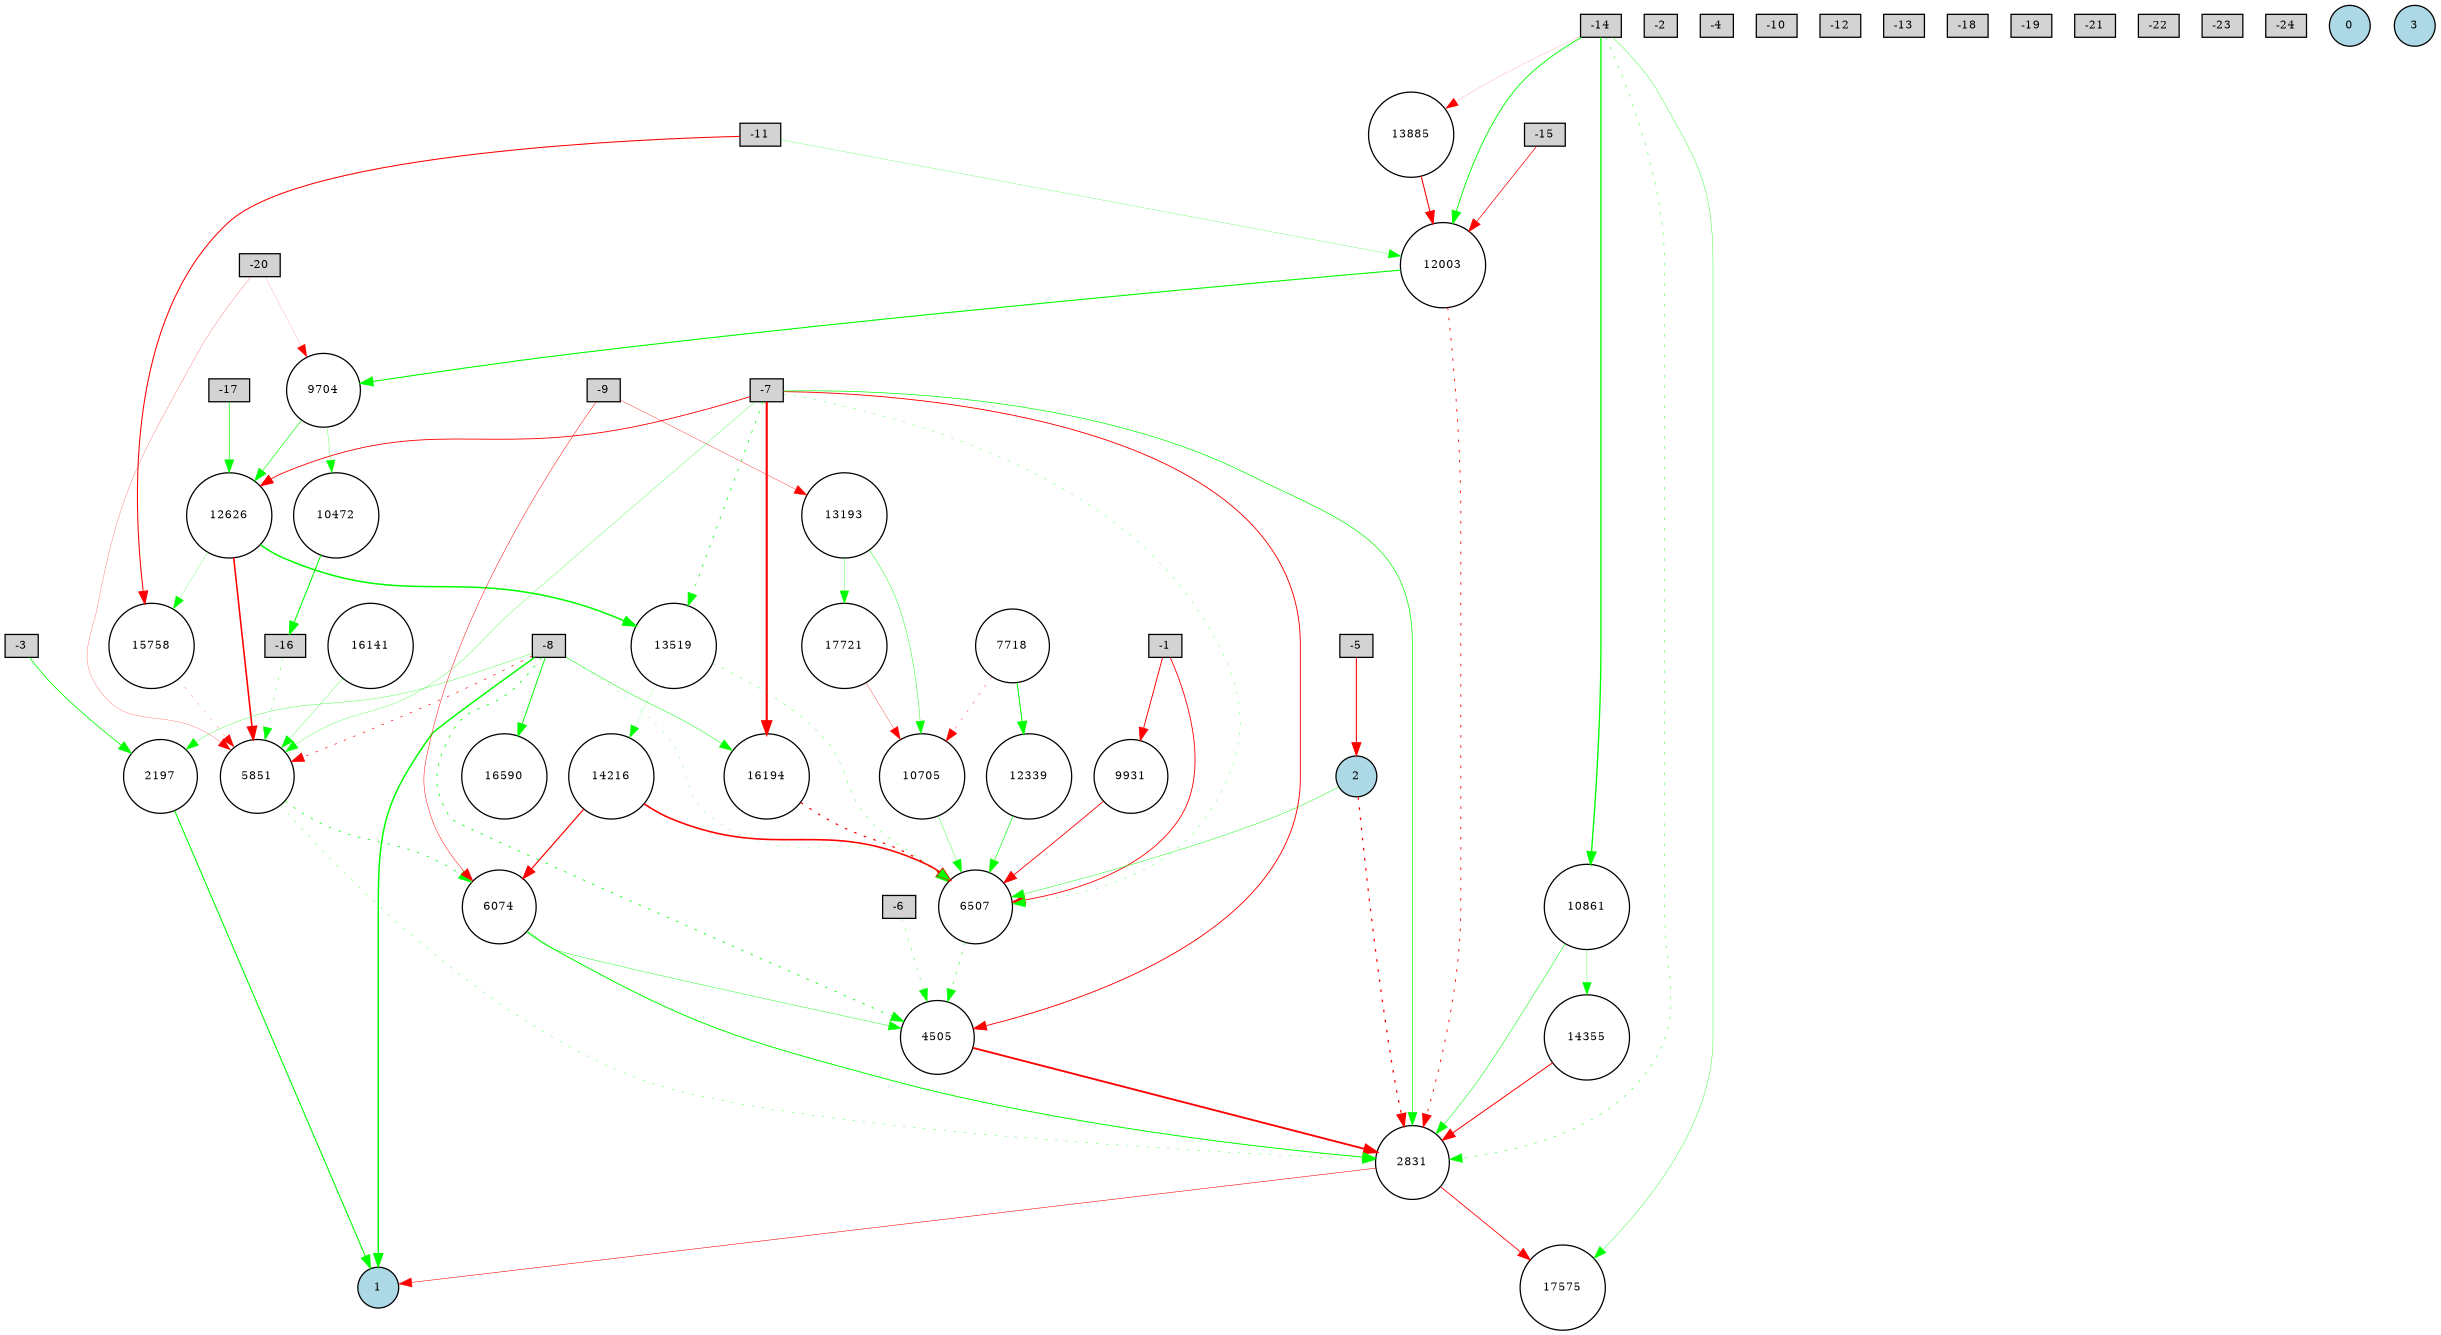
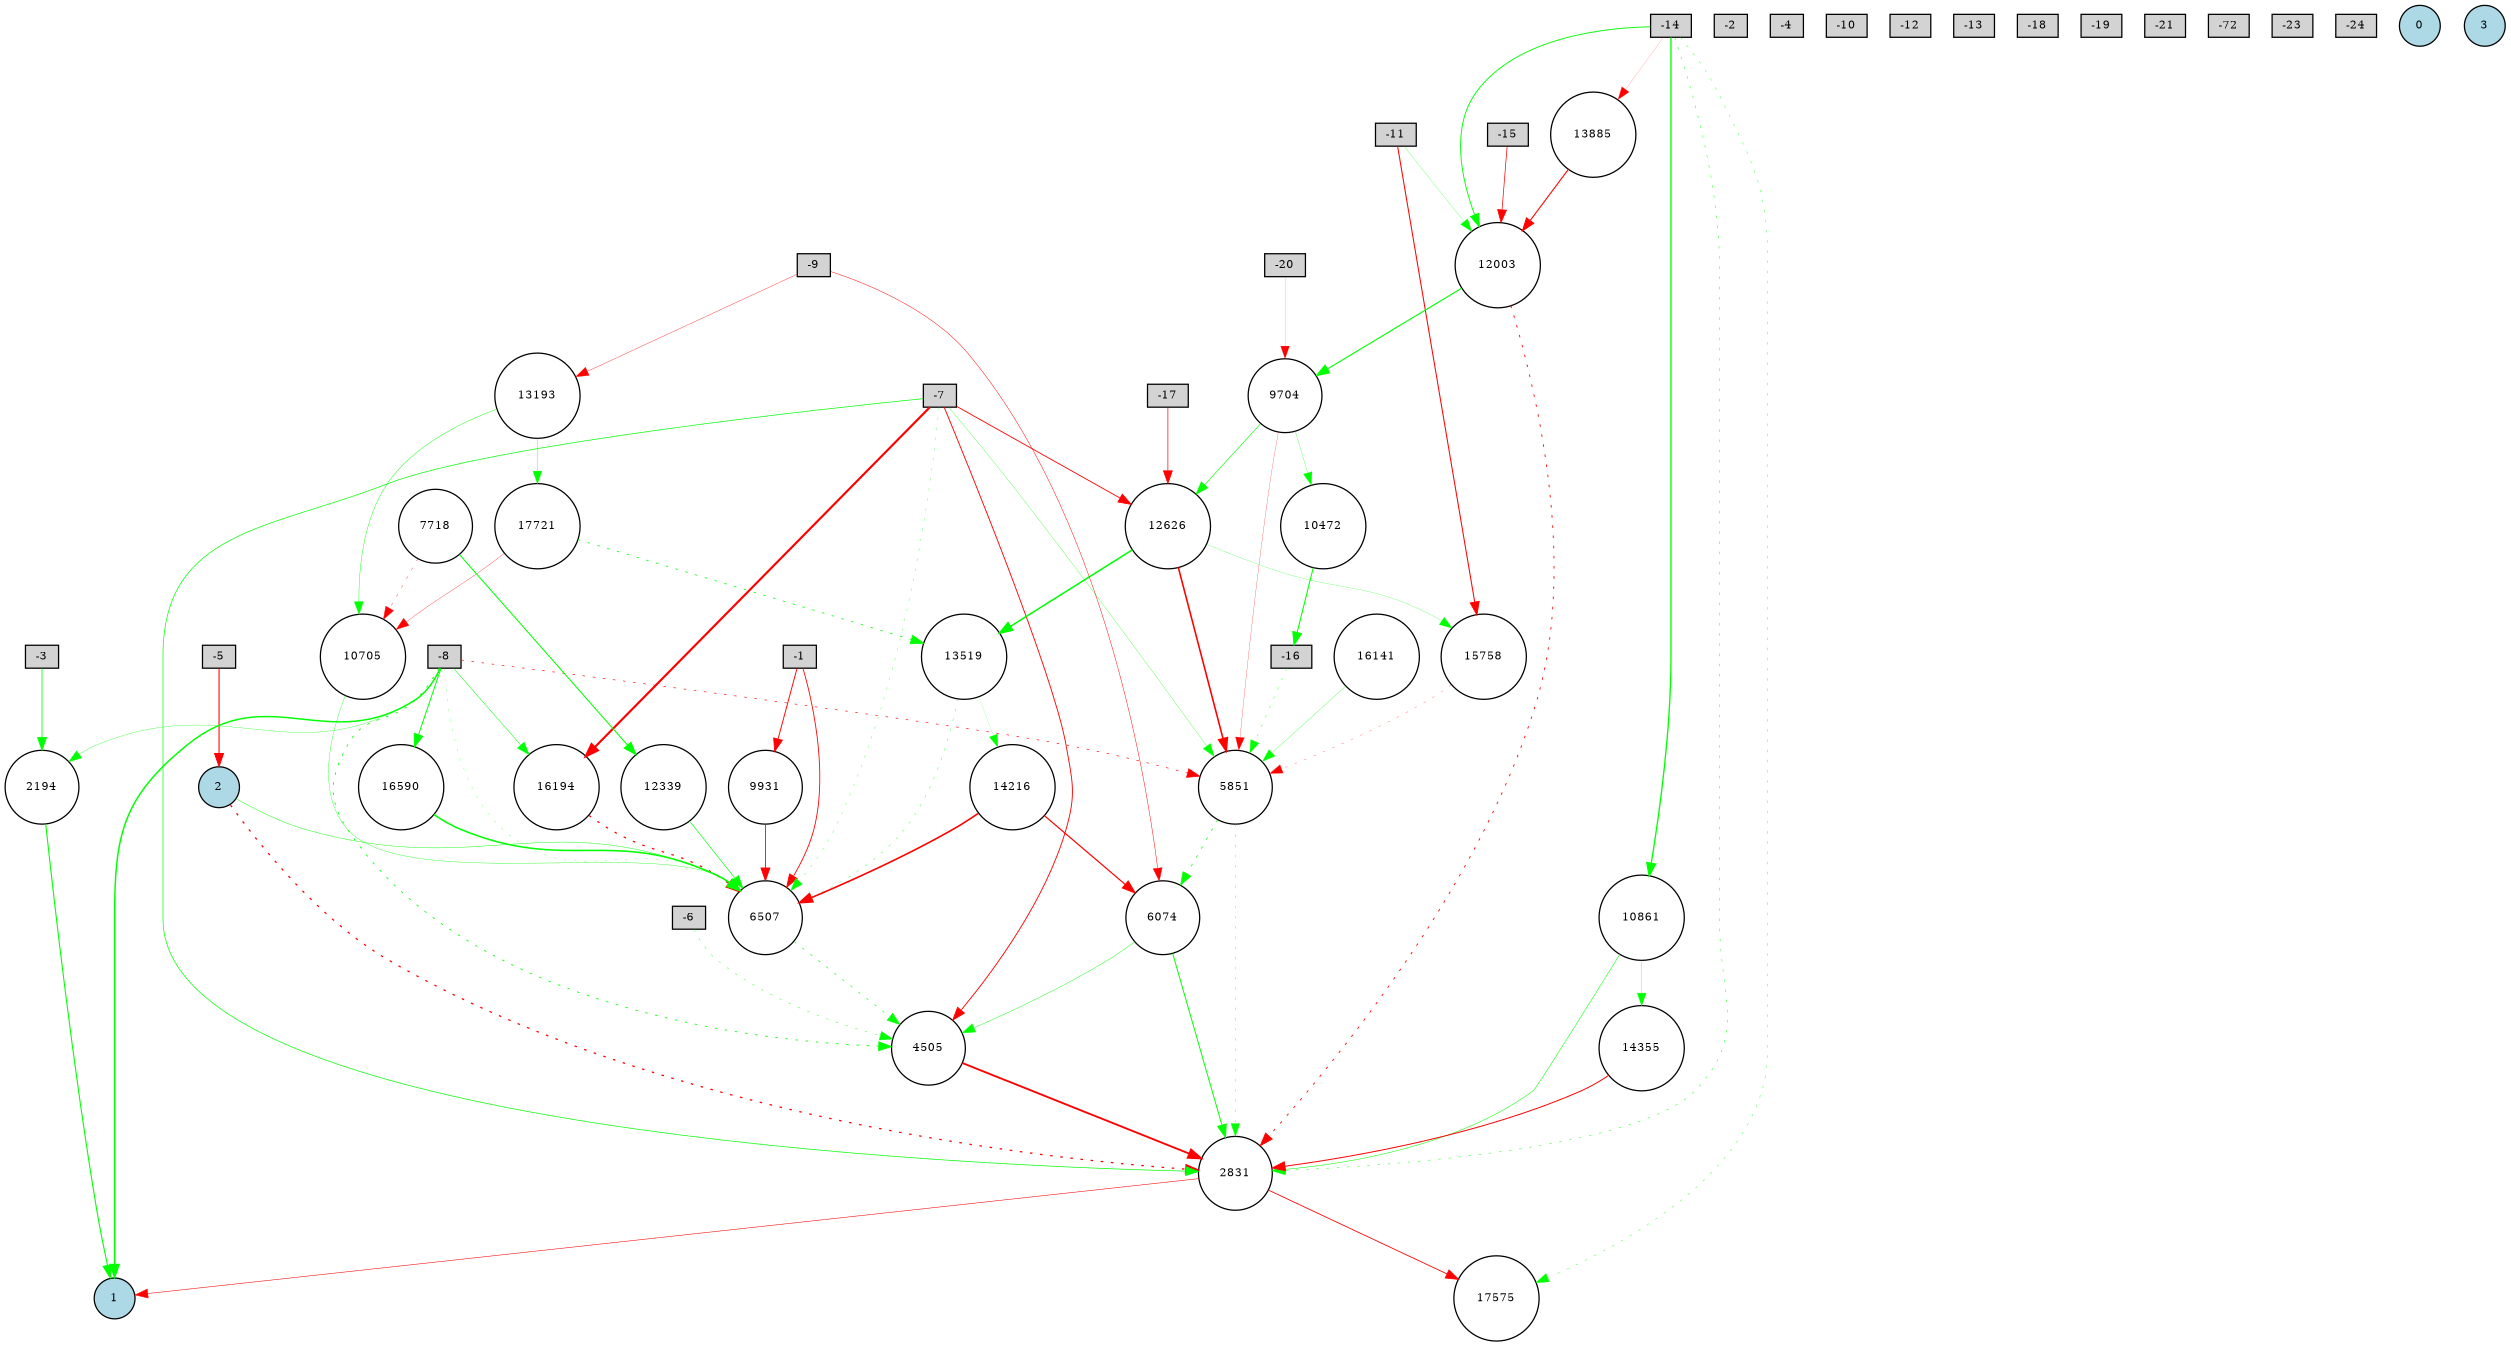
(2159, 26) -> (2229, 26)
(229, 431) -> (1168, 439)
(728, 498) -> (736, 587)
(113, 536) -> (1257, 584)
(1713, 646) -> (1768, 700)
(160, 776) -> (42, 787)
none -> (566, 850)
